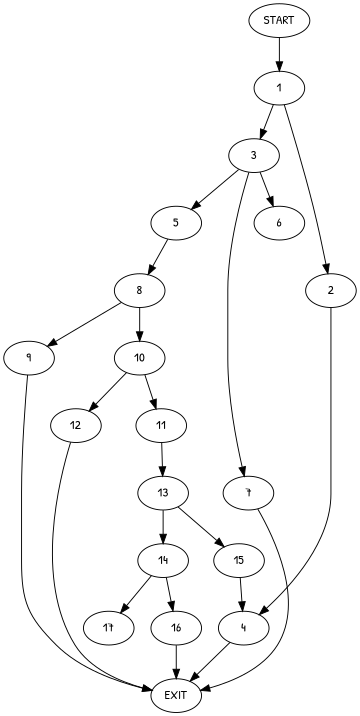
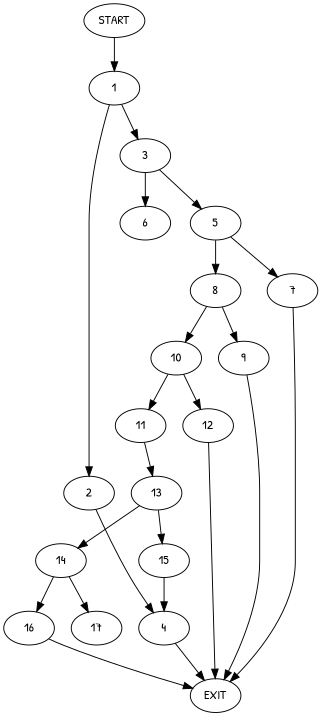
(228, 319) -> (250, 254)
